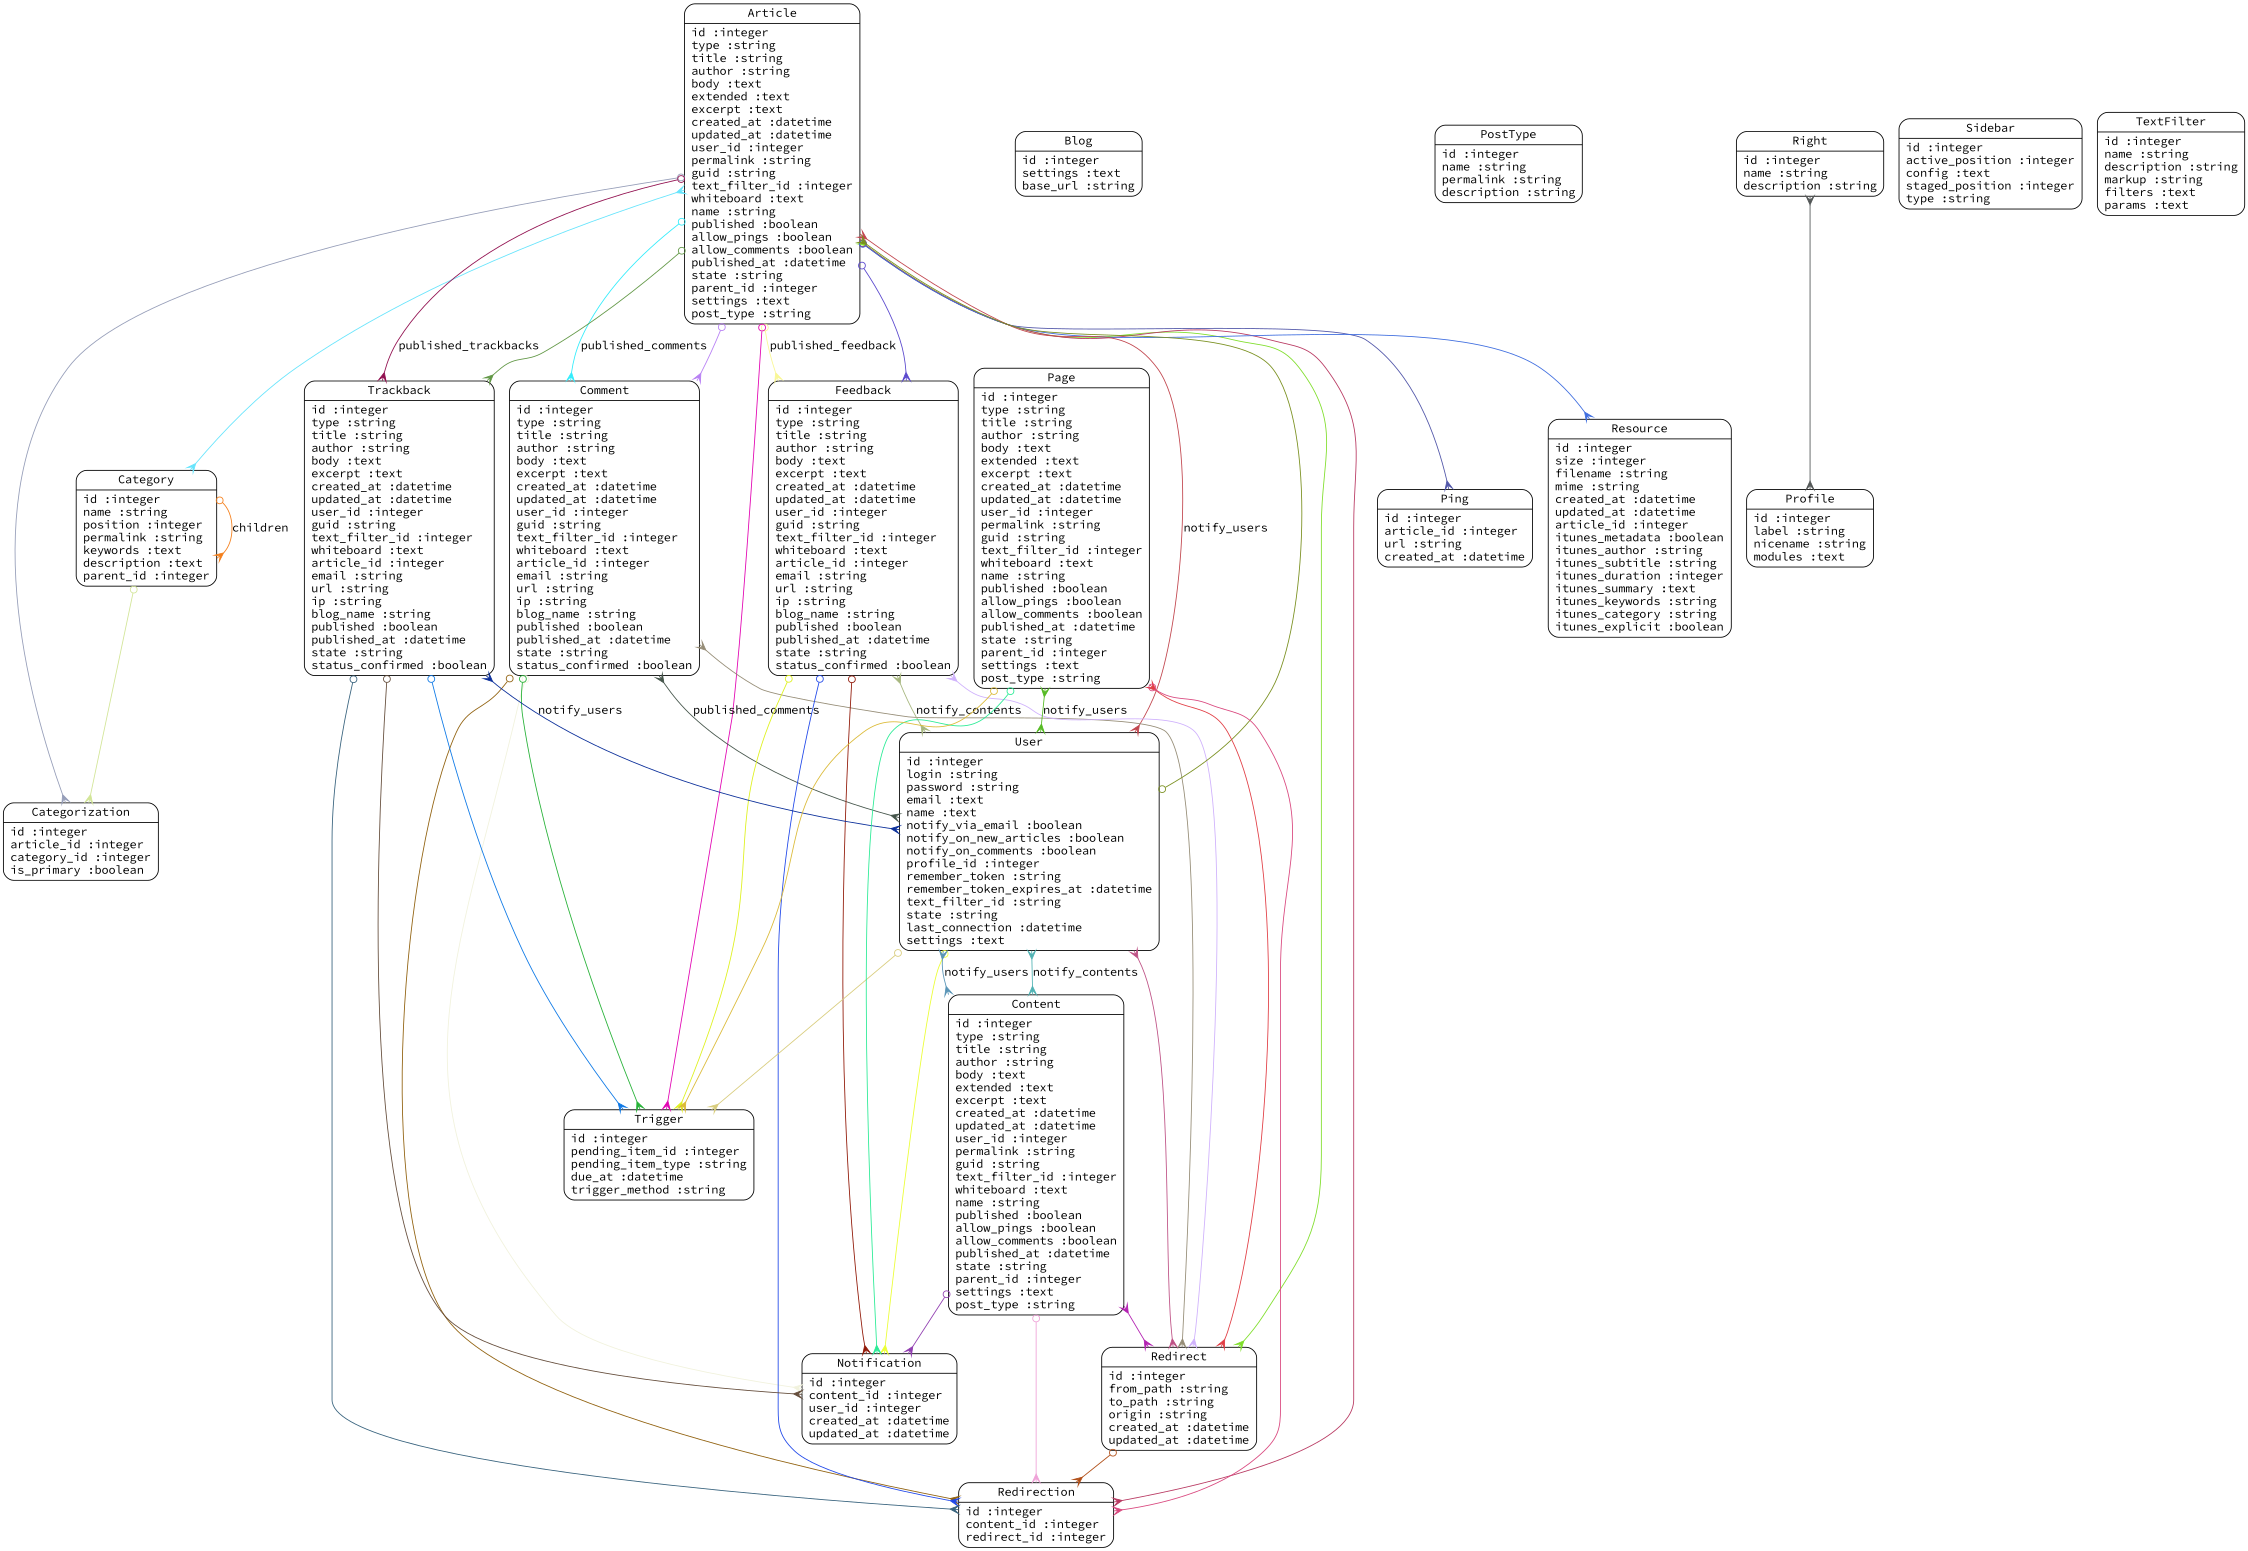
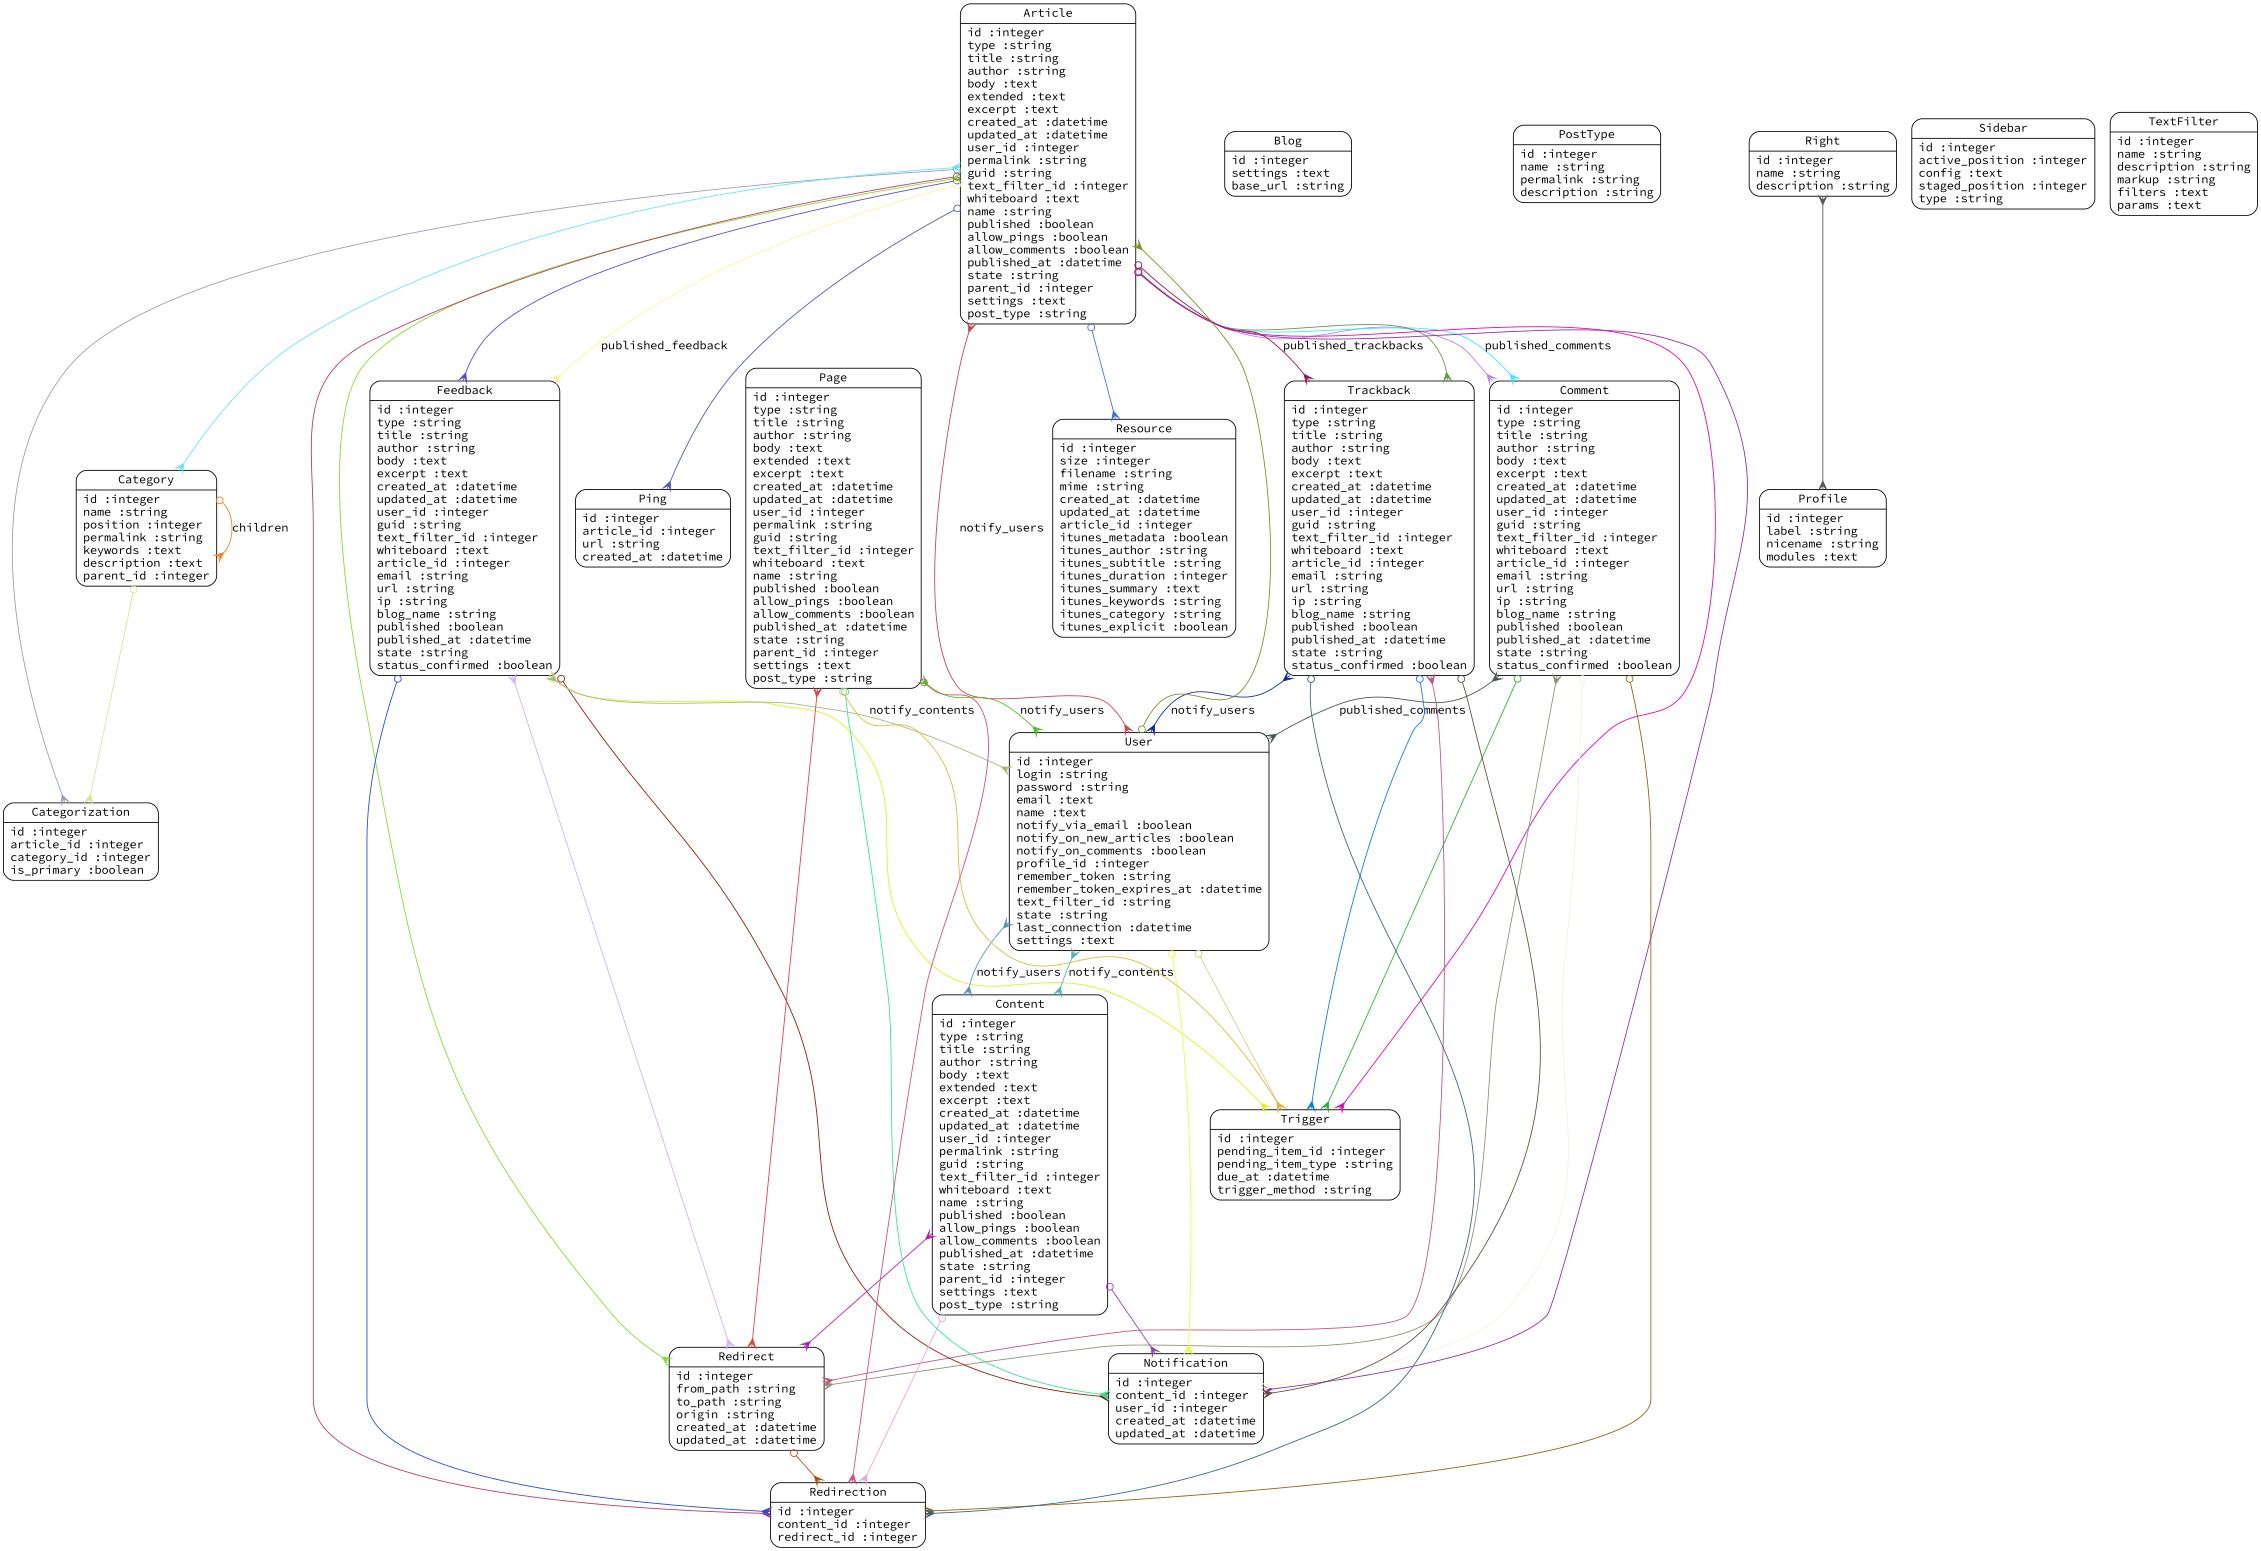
none -> (1712, 691)
(1166, 1147) -> (1418, 1290)
